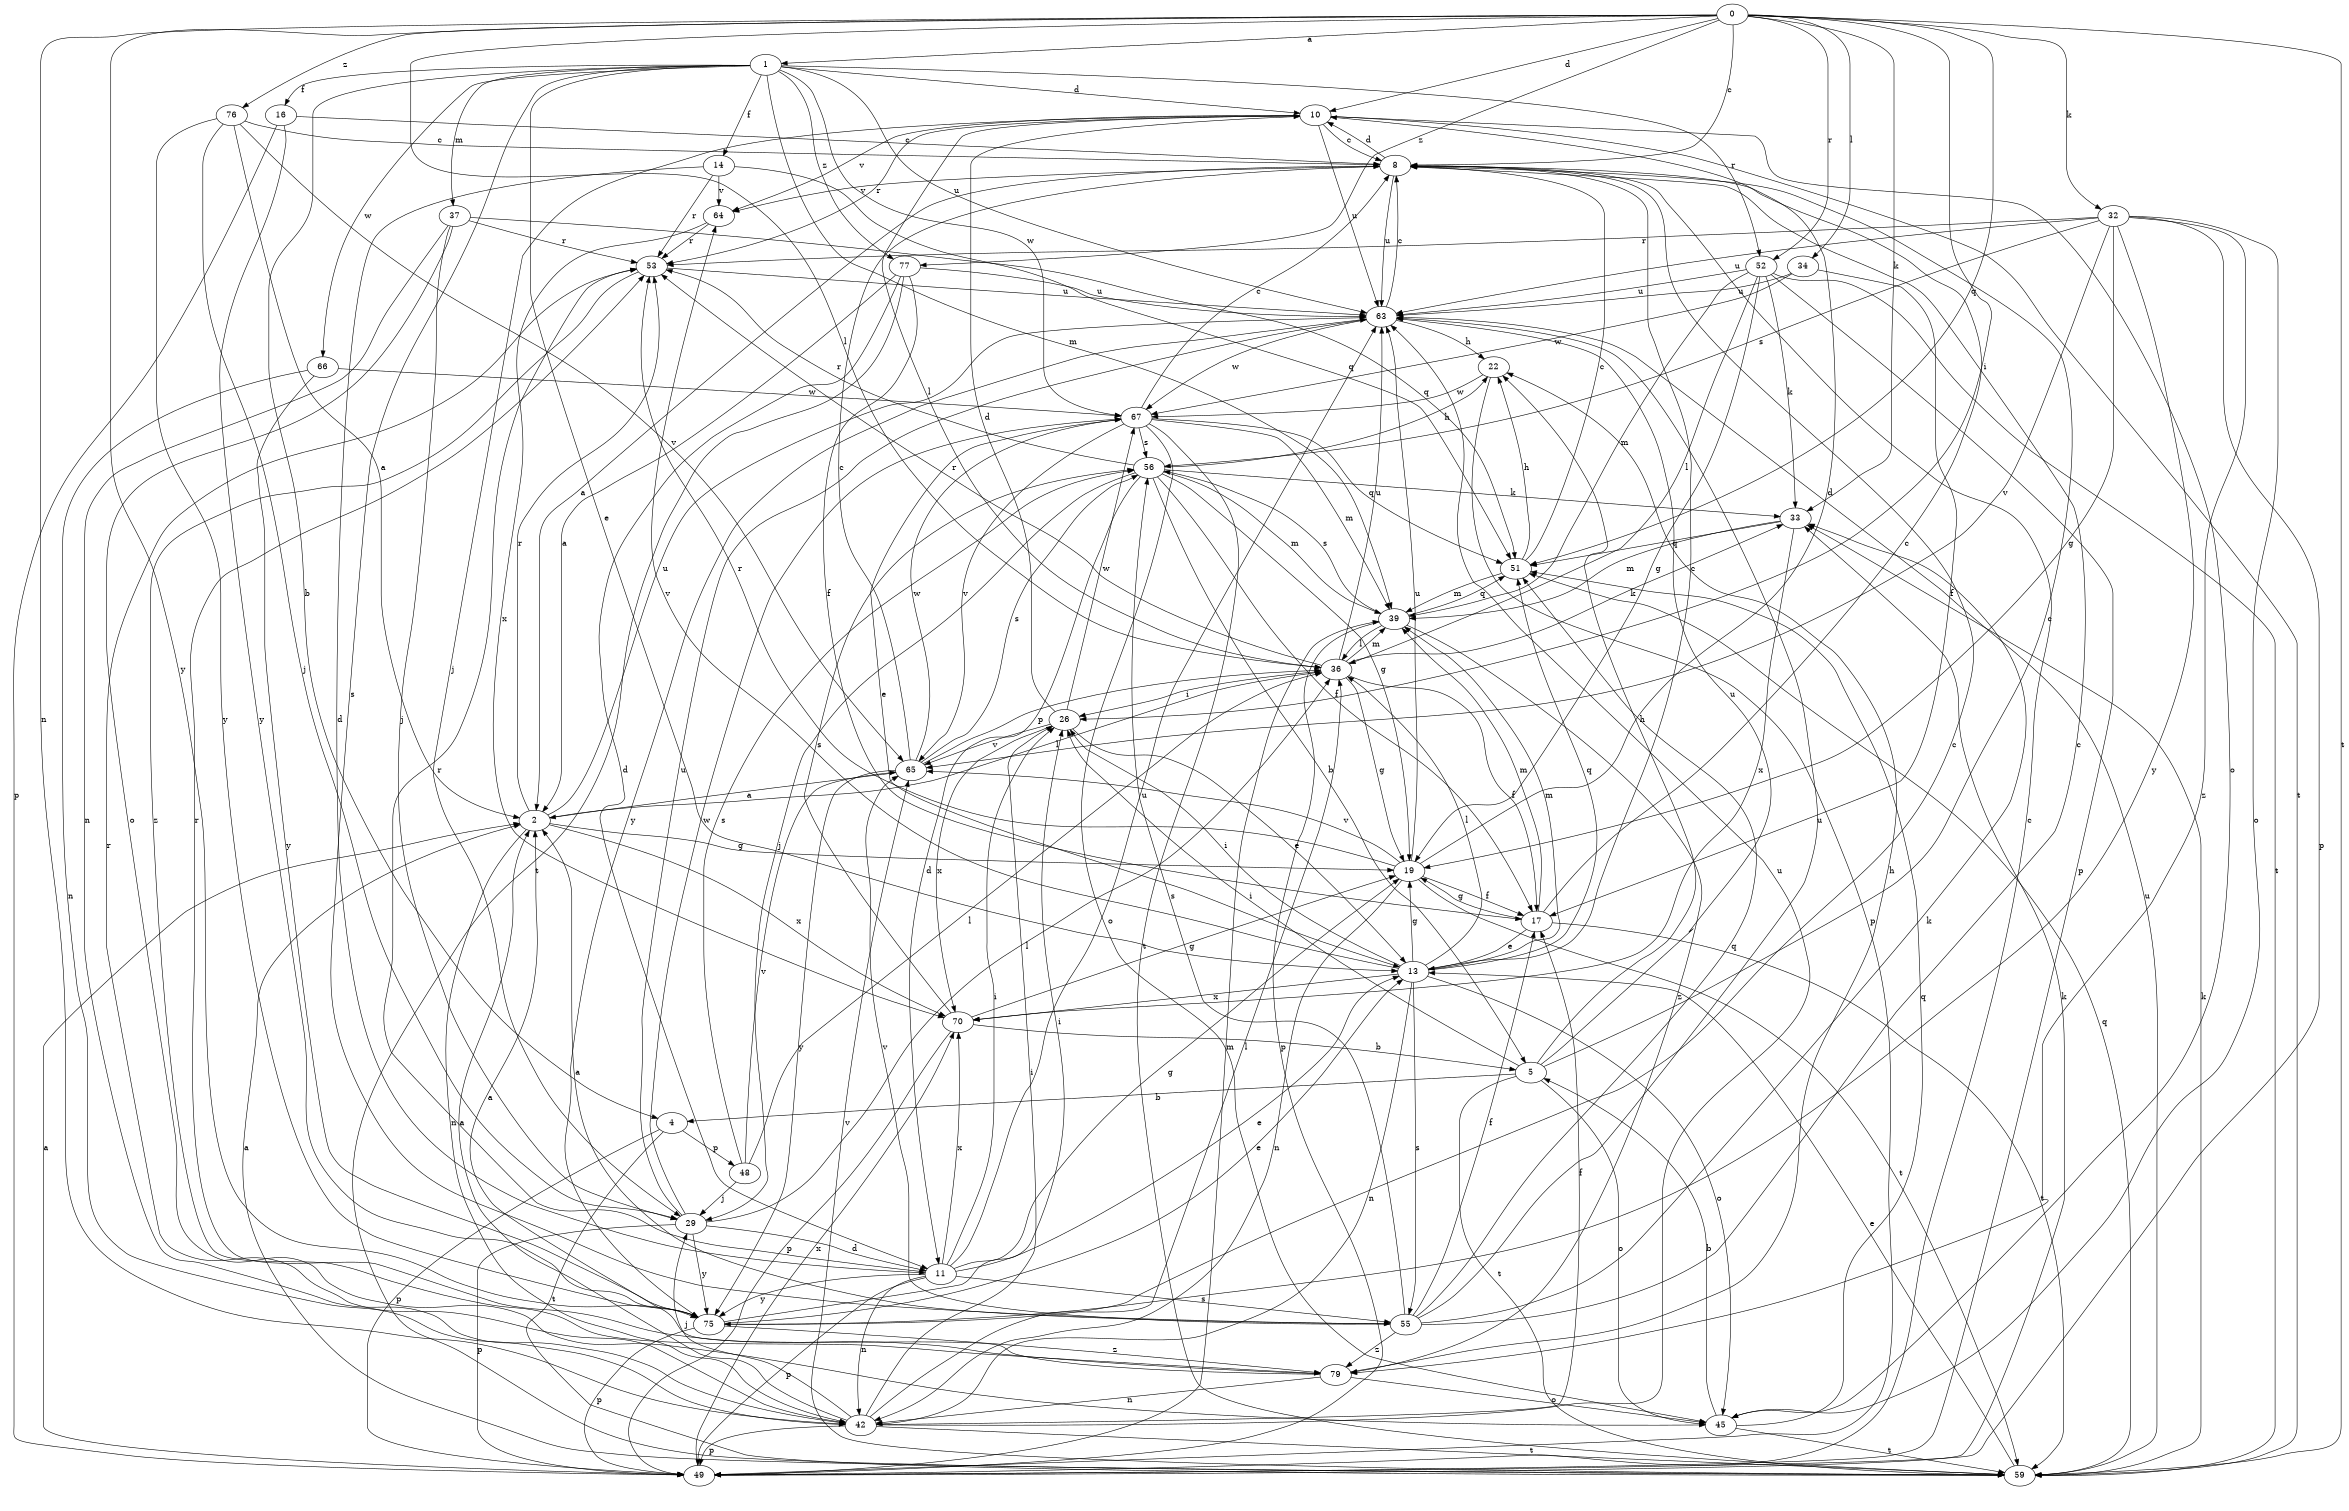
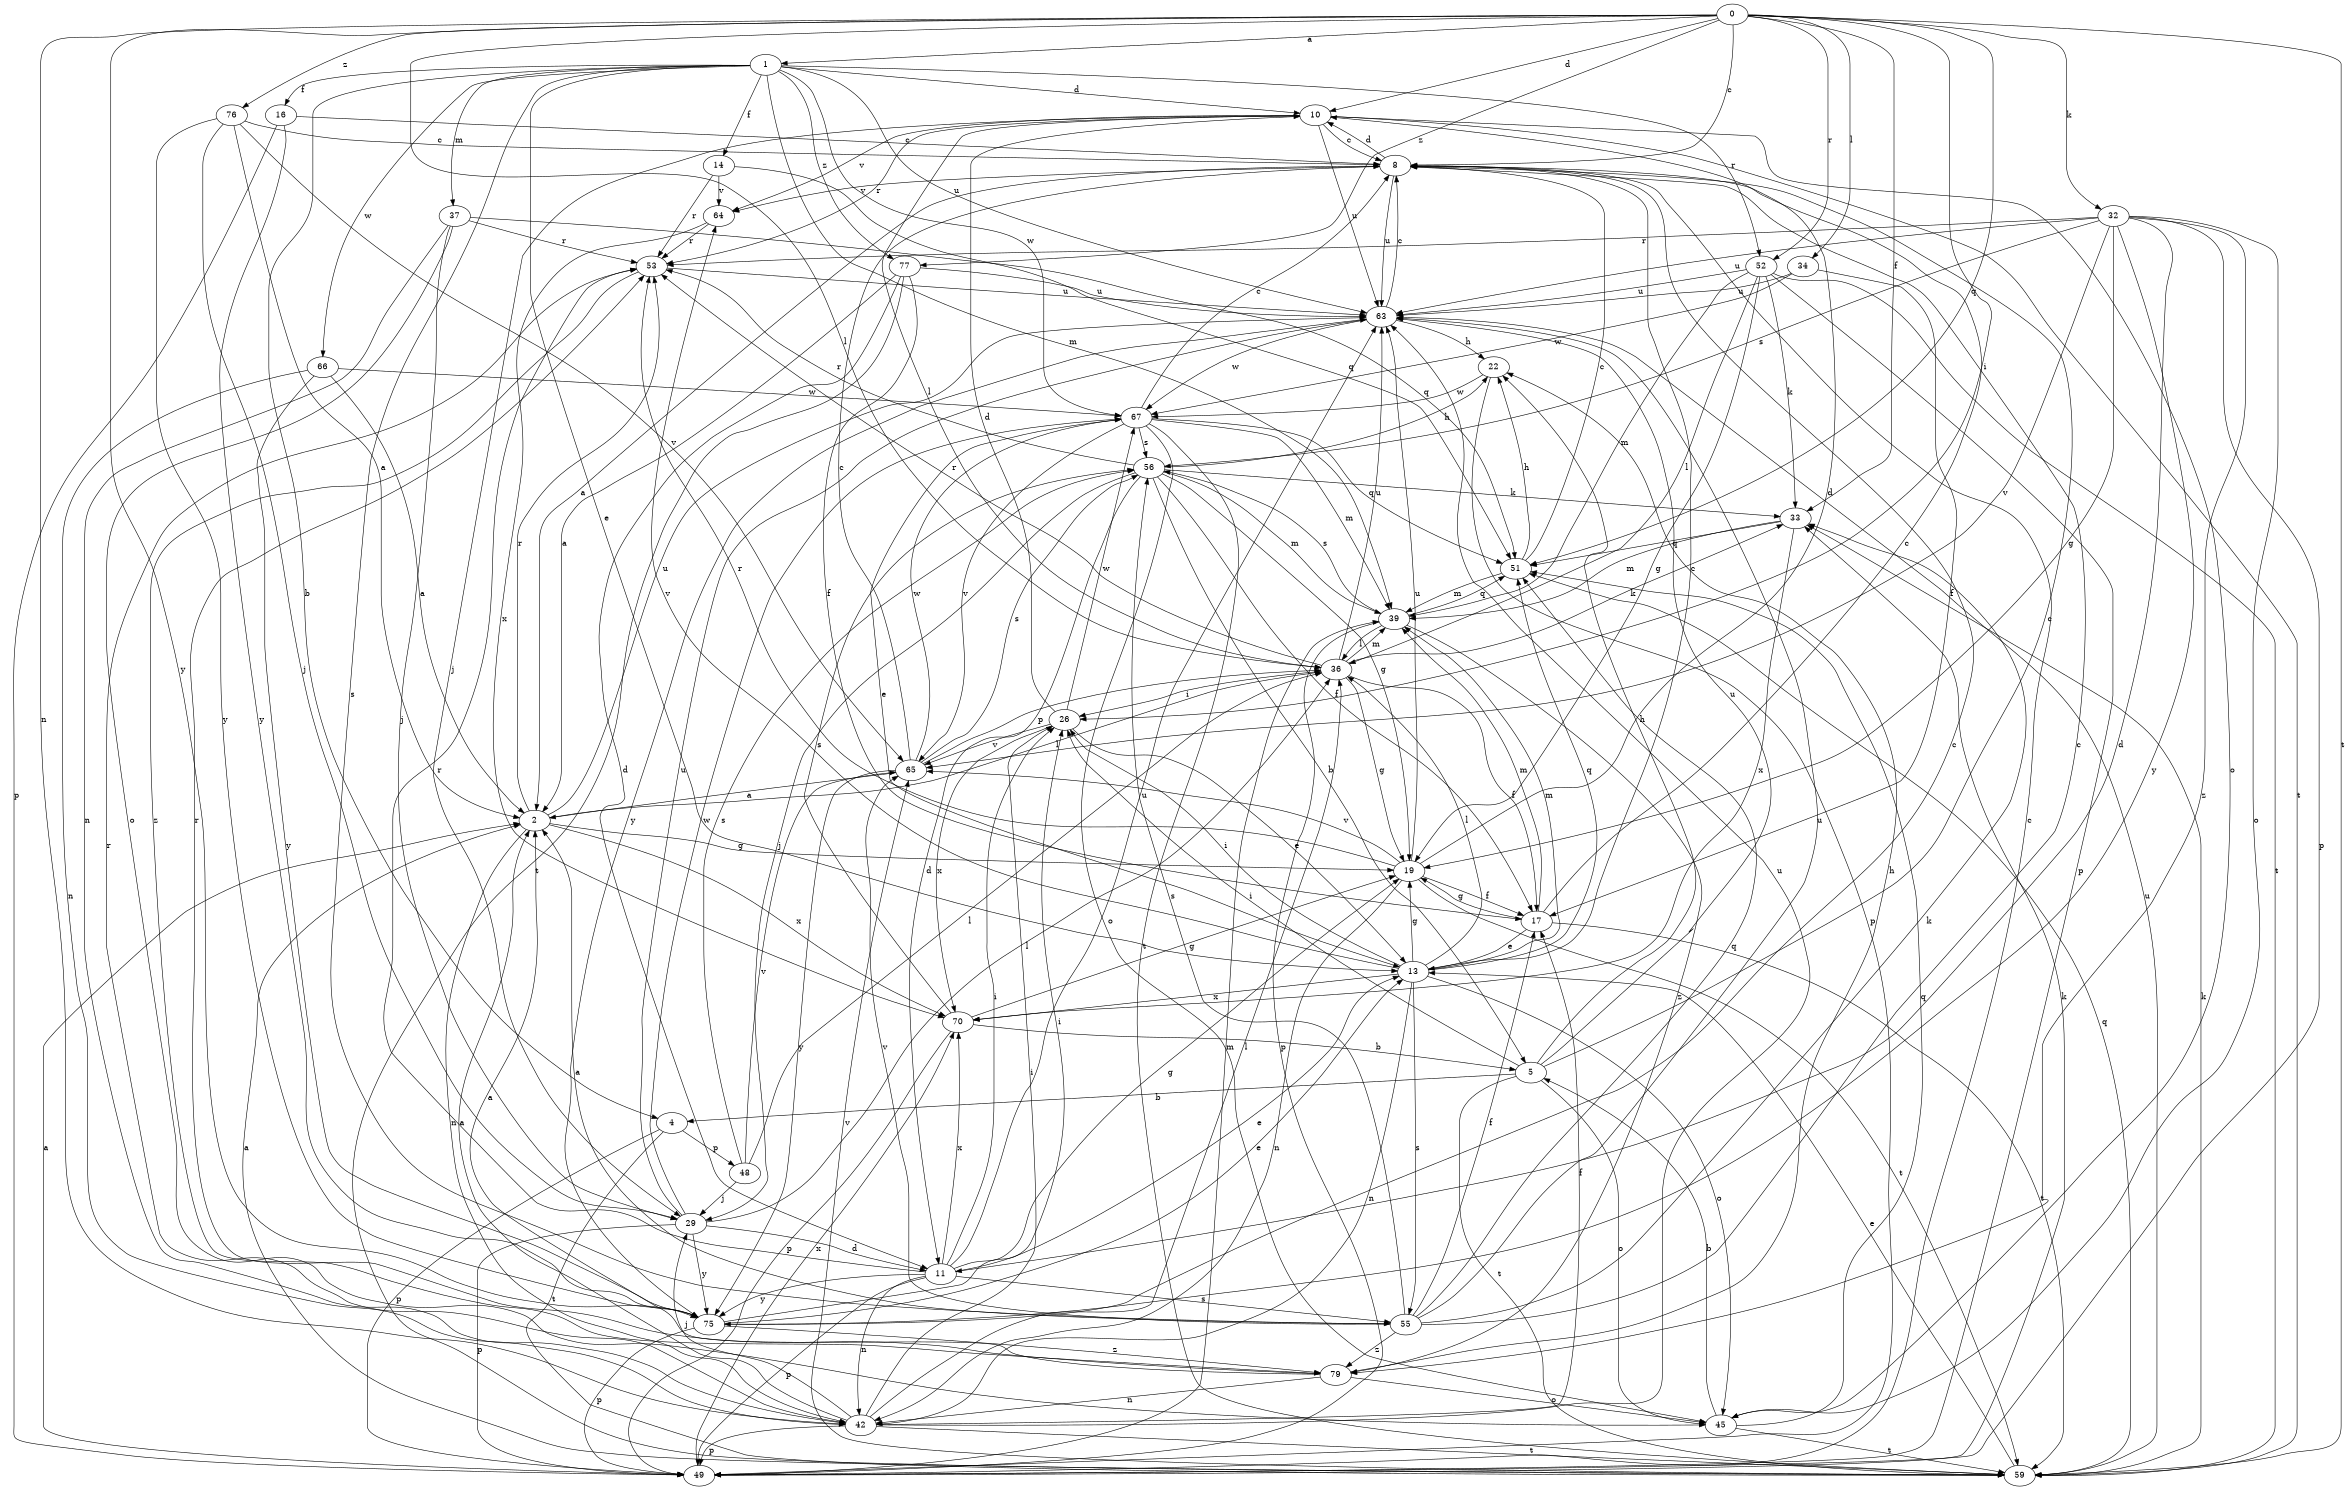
(1896, 266) -> (1896, 266)
none -> (420, 595)
(337, 741) -> (1877, 1046)
